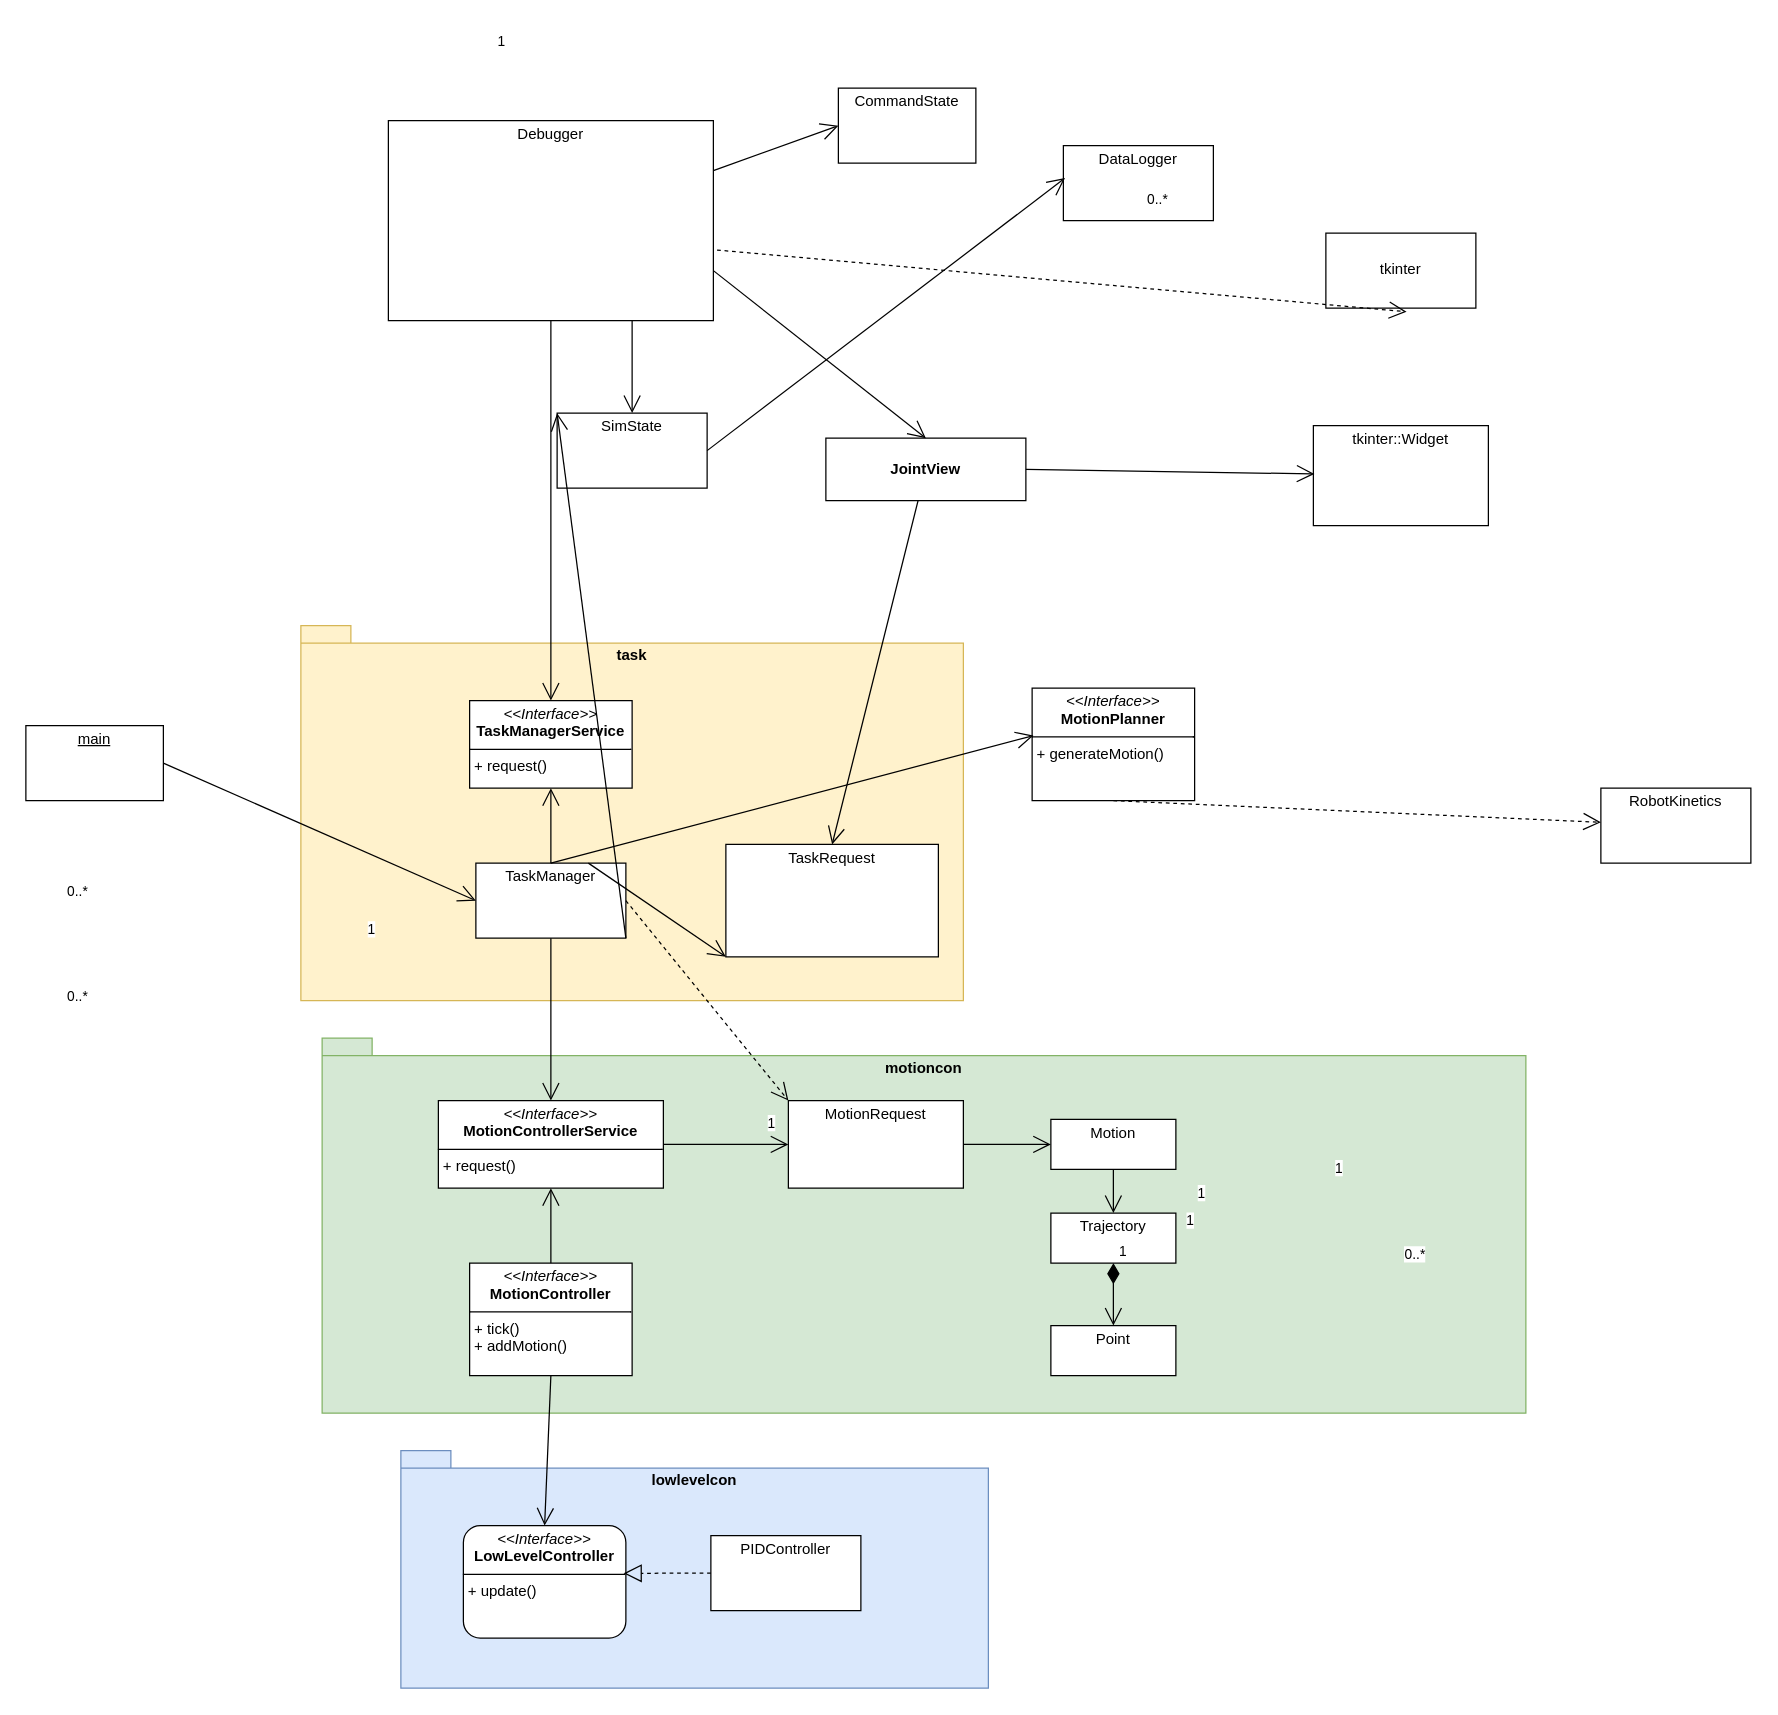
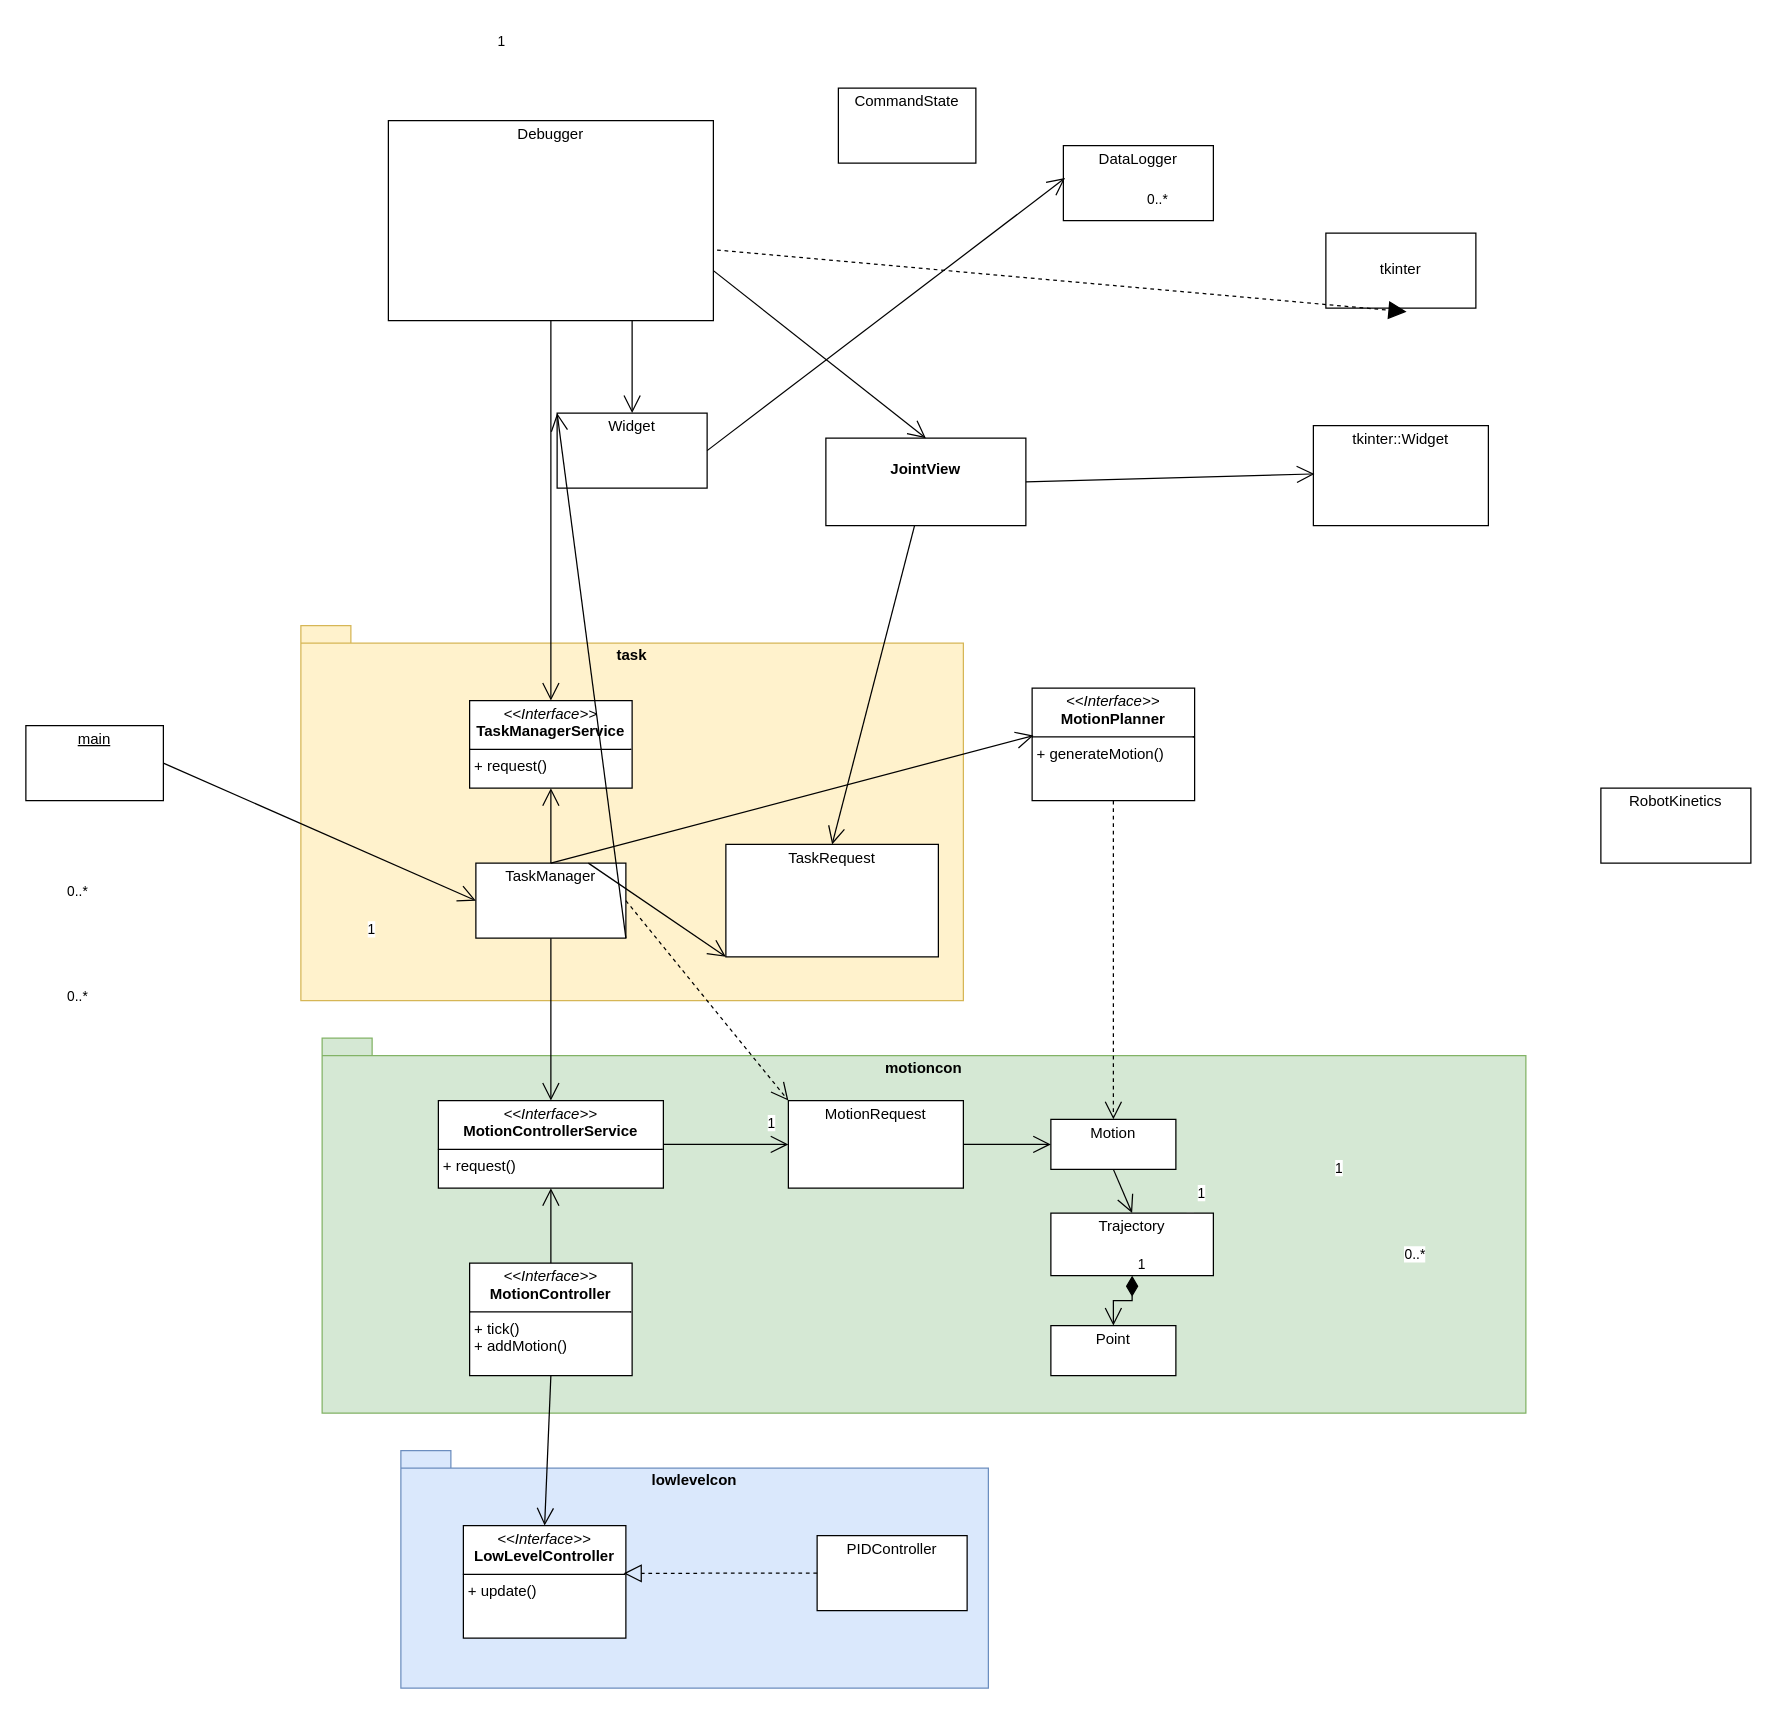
(774, 149) -> none
(1395, 311) -> (1387, 310)
(589, 422) -> (580, 422)
(926, 469) -> (926, 482)
(1355, 811) -> (1113, 958)
(1113, 1238) -> (1132, 1244)
(786, 1573) -> (892, 1573)
(544, 1582) -> (544, 1582)
